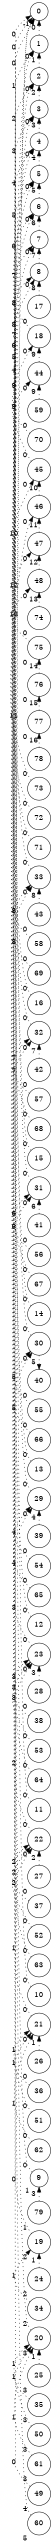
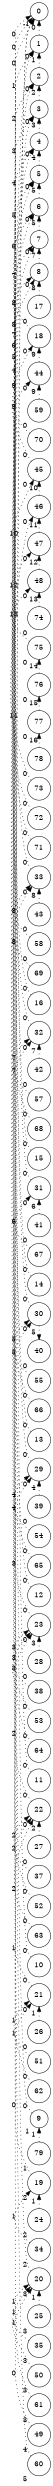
(34, 223) -> (34, 223)
(39, 1255) -> none
(39, 2091) -> none
(34, 2194) -> (34, 2135)
